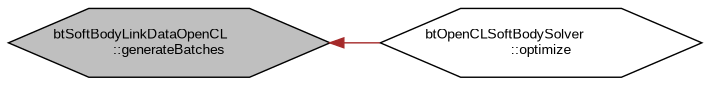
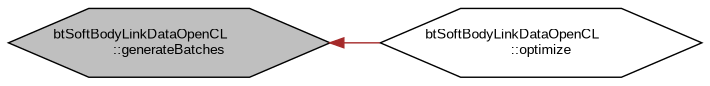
(541, 43) -> (541, 43)
